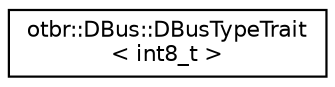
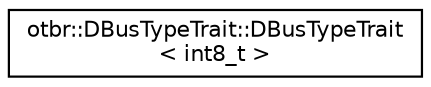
(168, 43) -> (215, 43)
